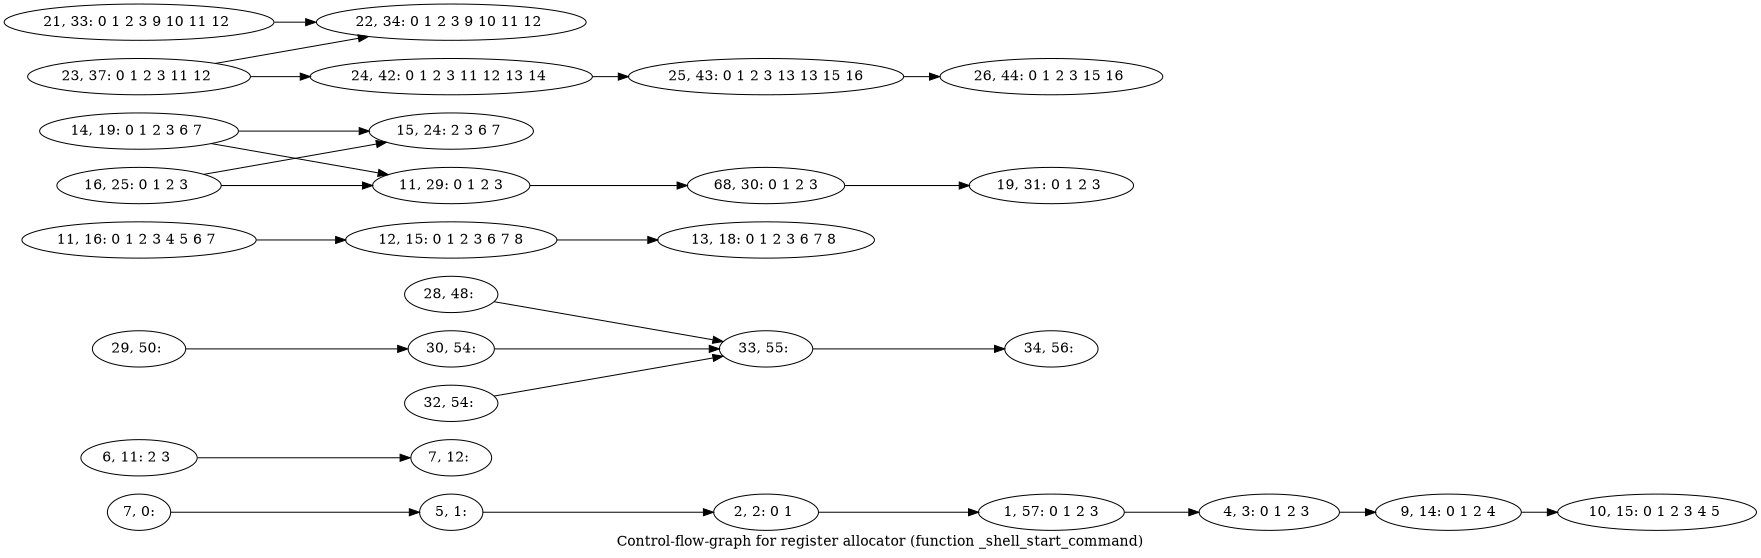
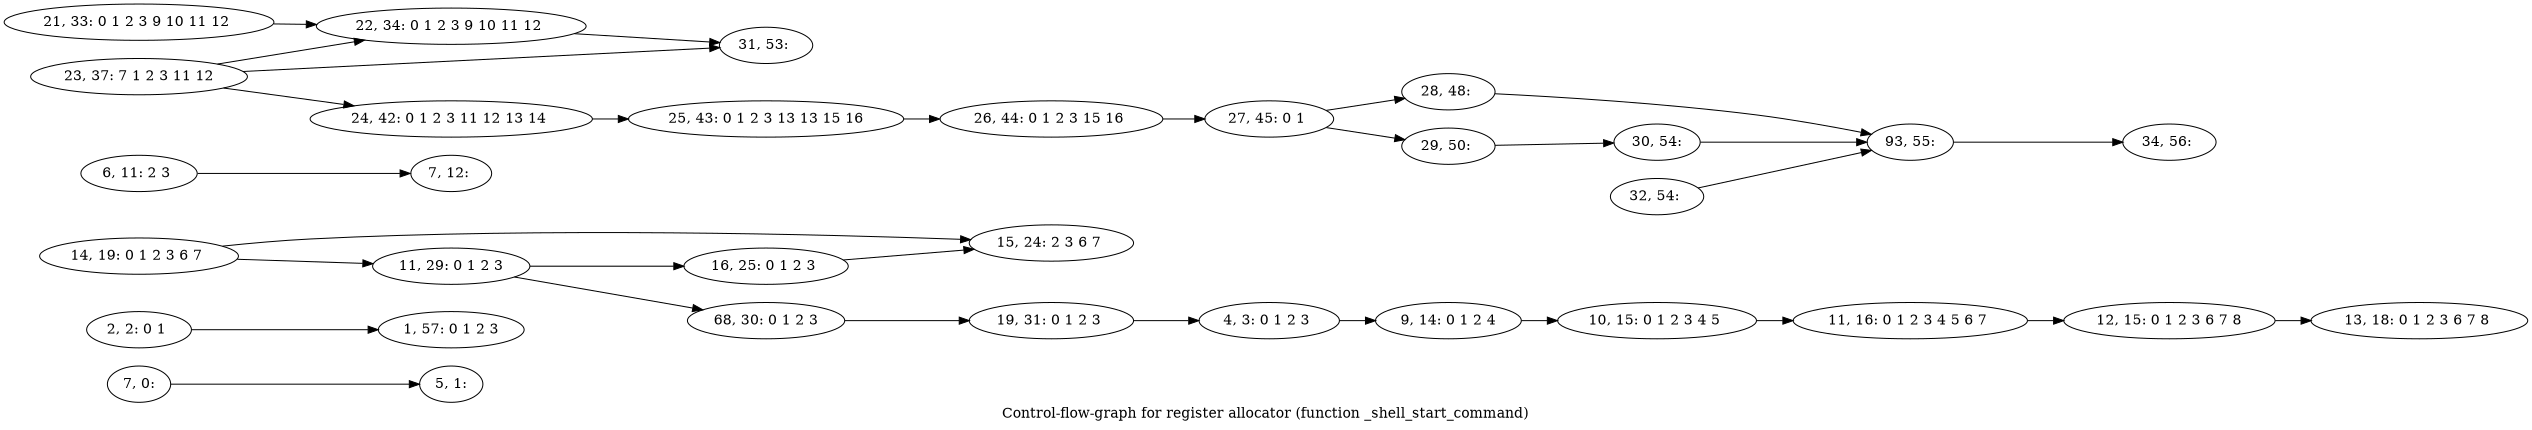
none -> (766, 45)
(139, 77) -> (139, 77)
none -> (1269, 119)
(292, 186) -> (602, 266)
none -> (1770, 321)
(766, 349) -> (1910, 142)
(593, 512) -> none
(1156, 512) -> (1161, 321)
